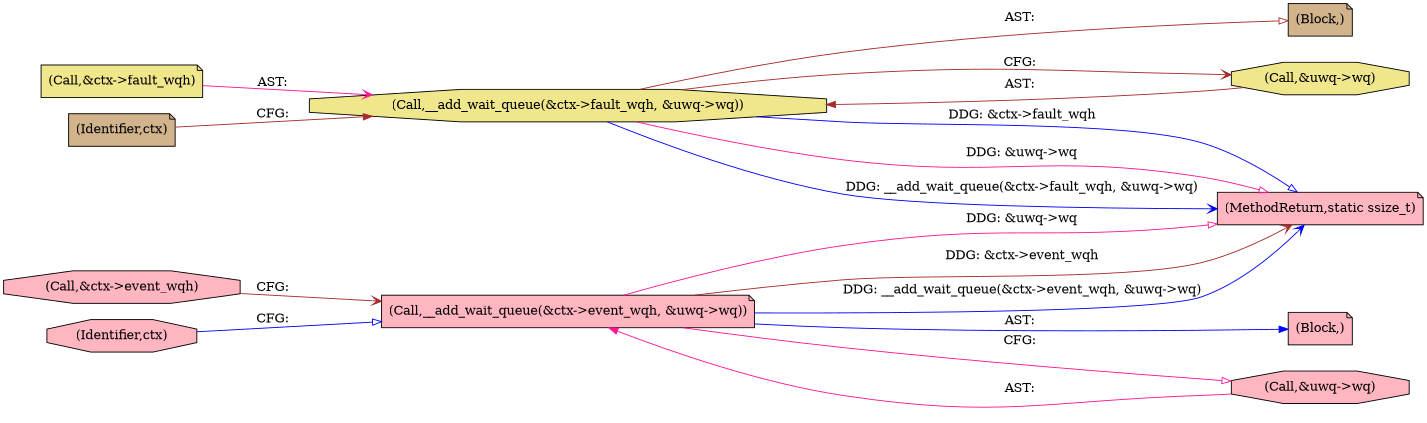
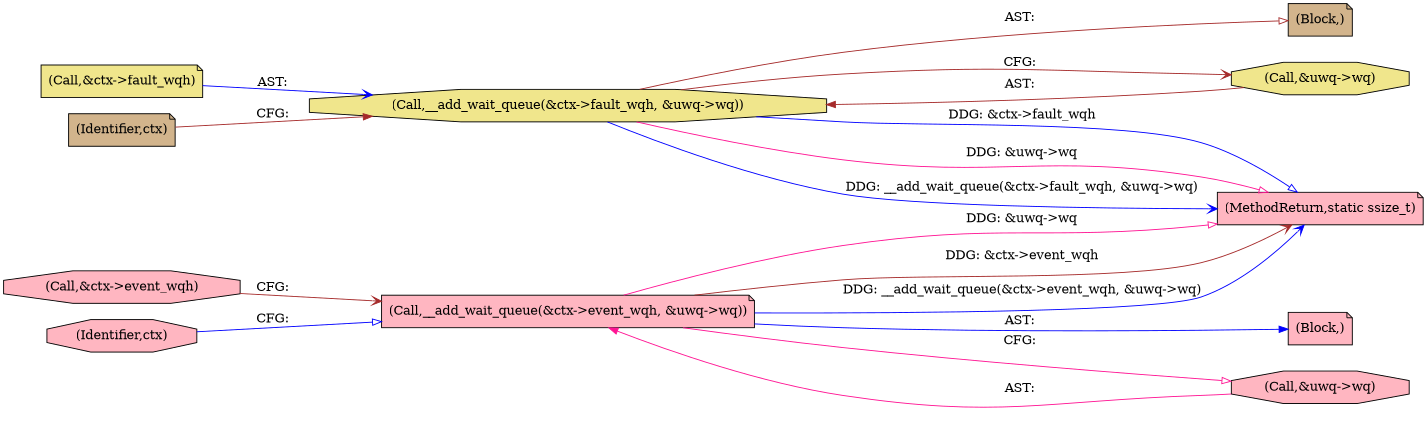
(283, 90) -> (283, 90)
